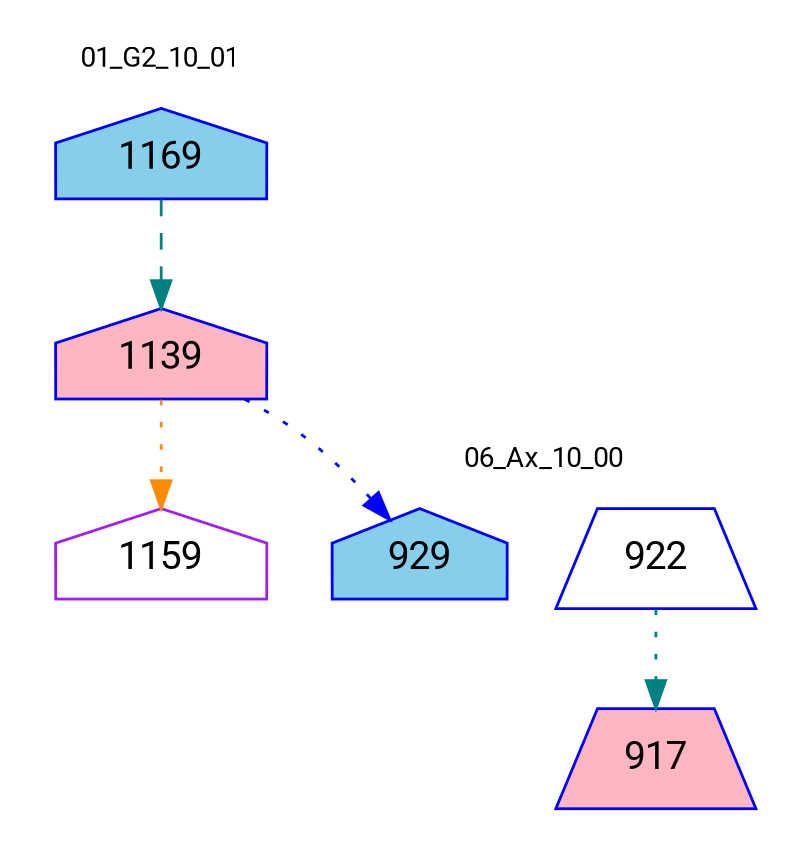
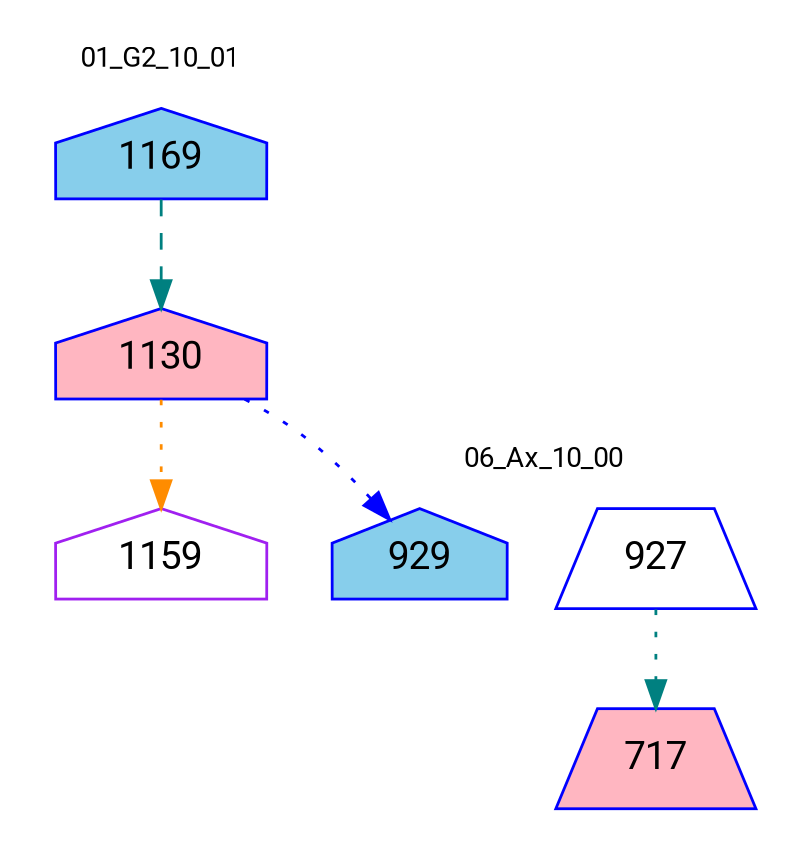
(161, 359) -> (161, 359)
(656, 559) -> (656, 559)
(656, 759) -> (656, 759)
